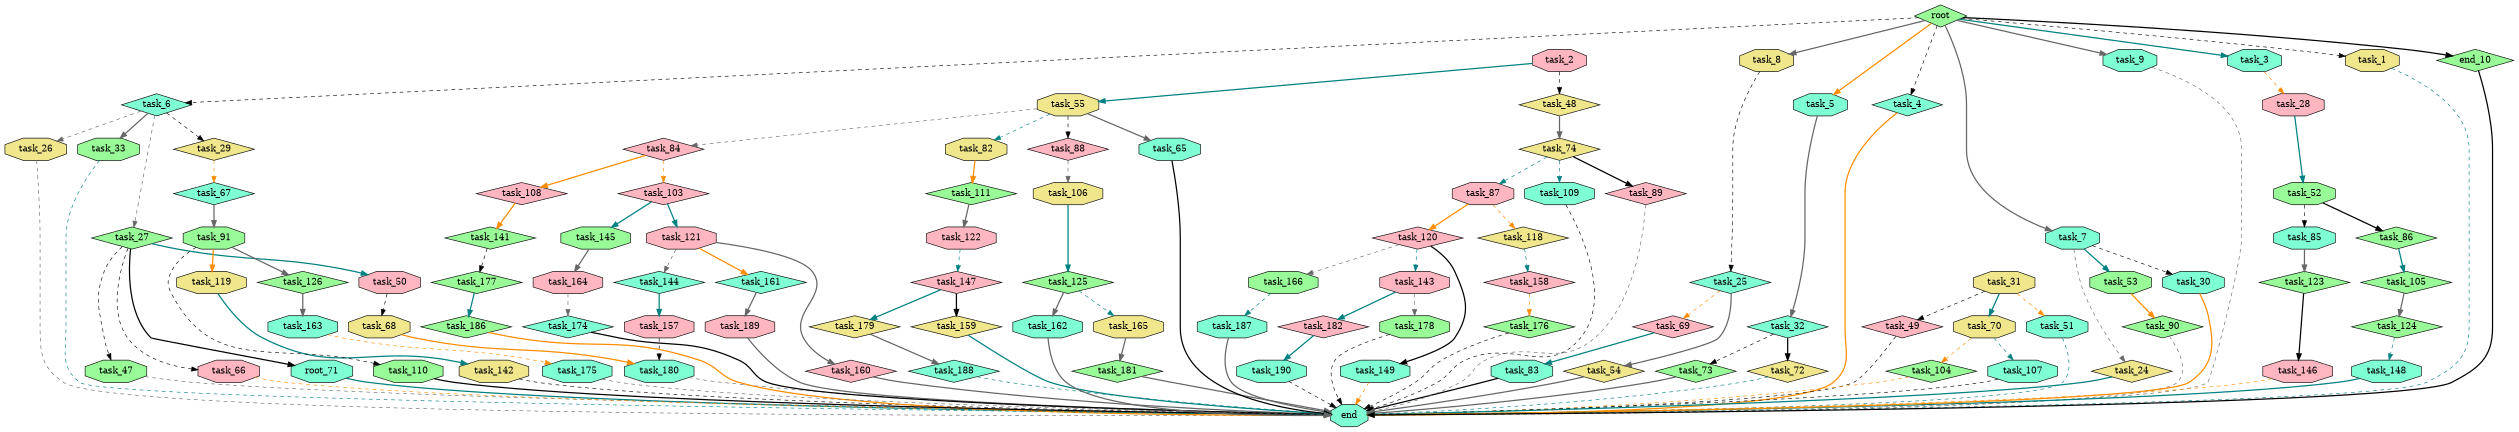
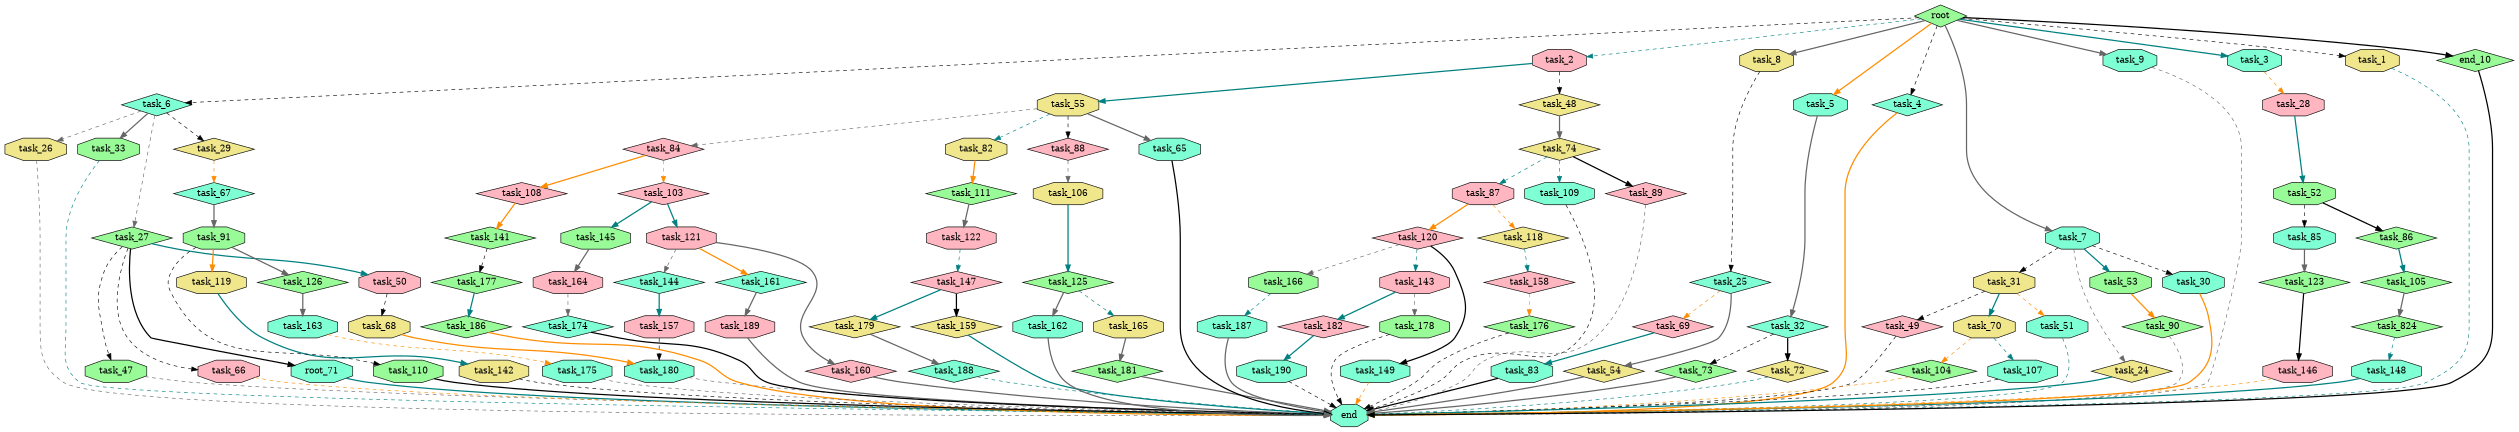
none -> (1757, 37)
none -> (2042, 258)
(2397, 327) -> (2397, 327)
